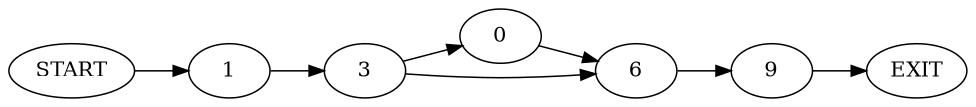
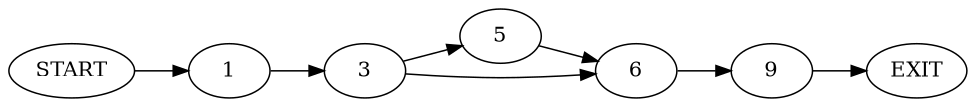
(501, 36) -> (501, 36)
